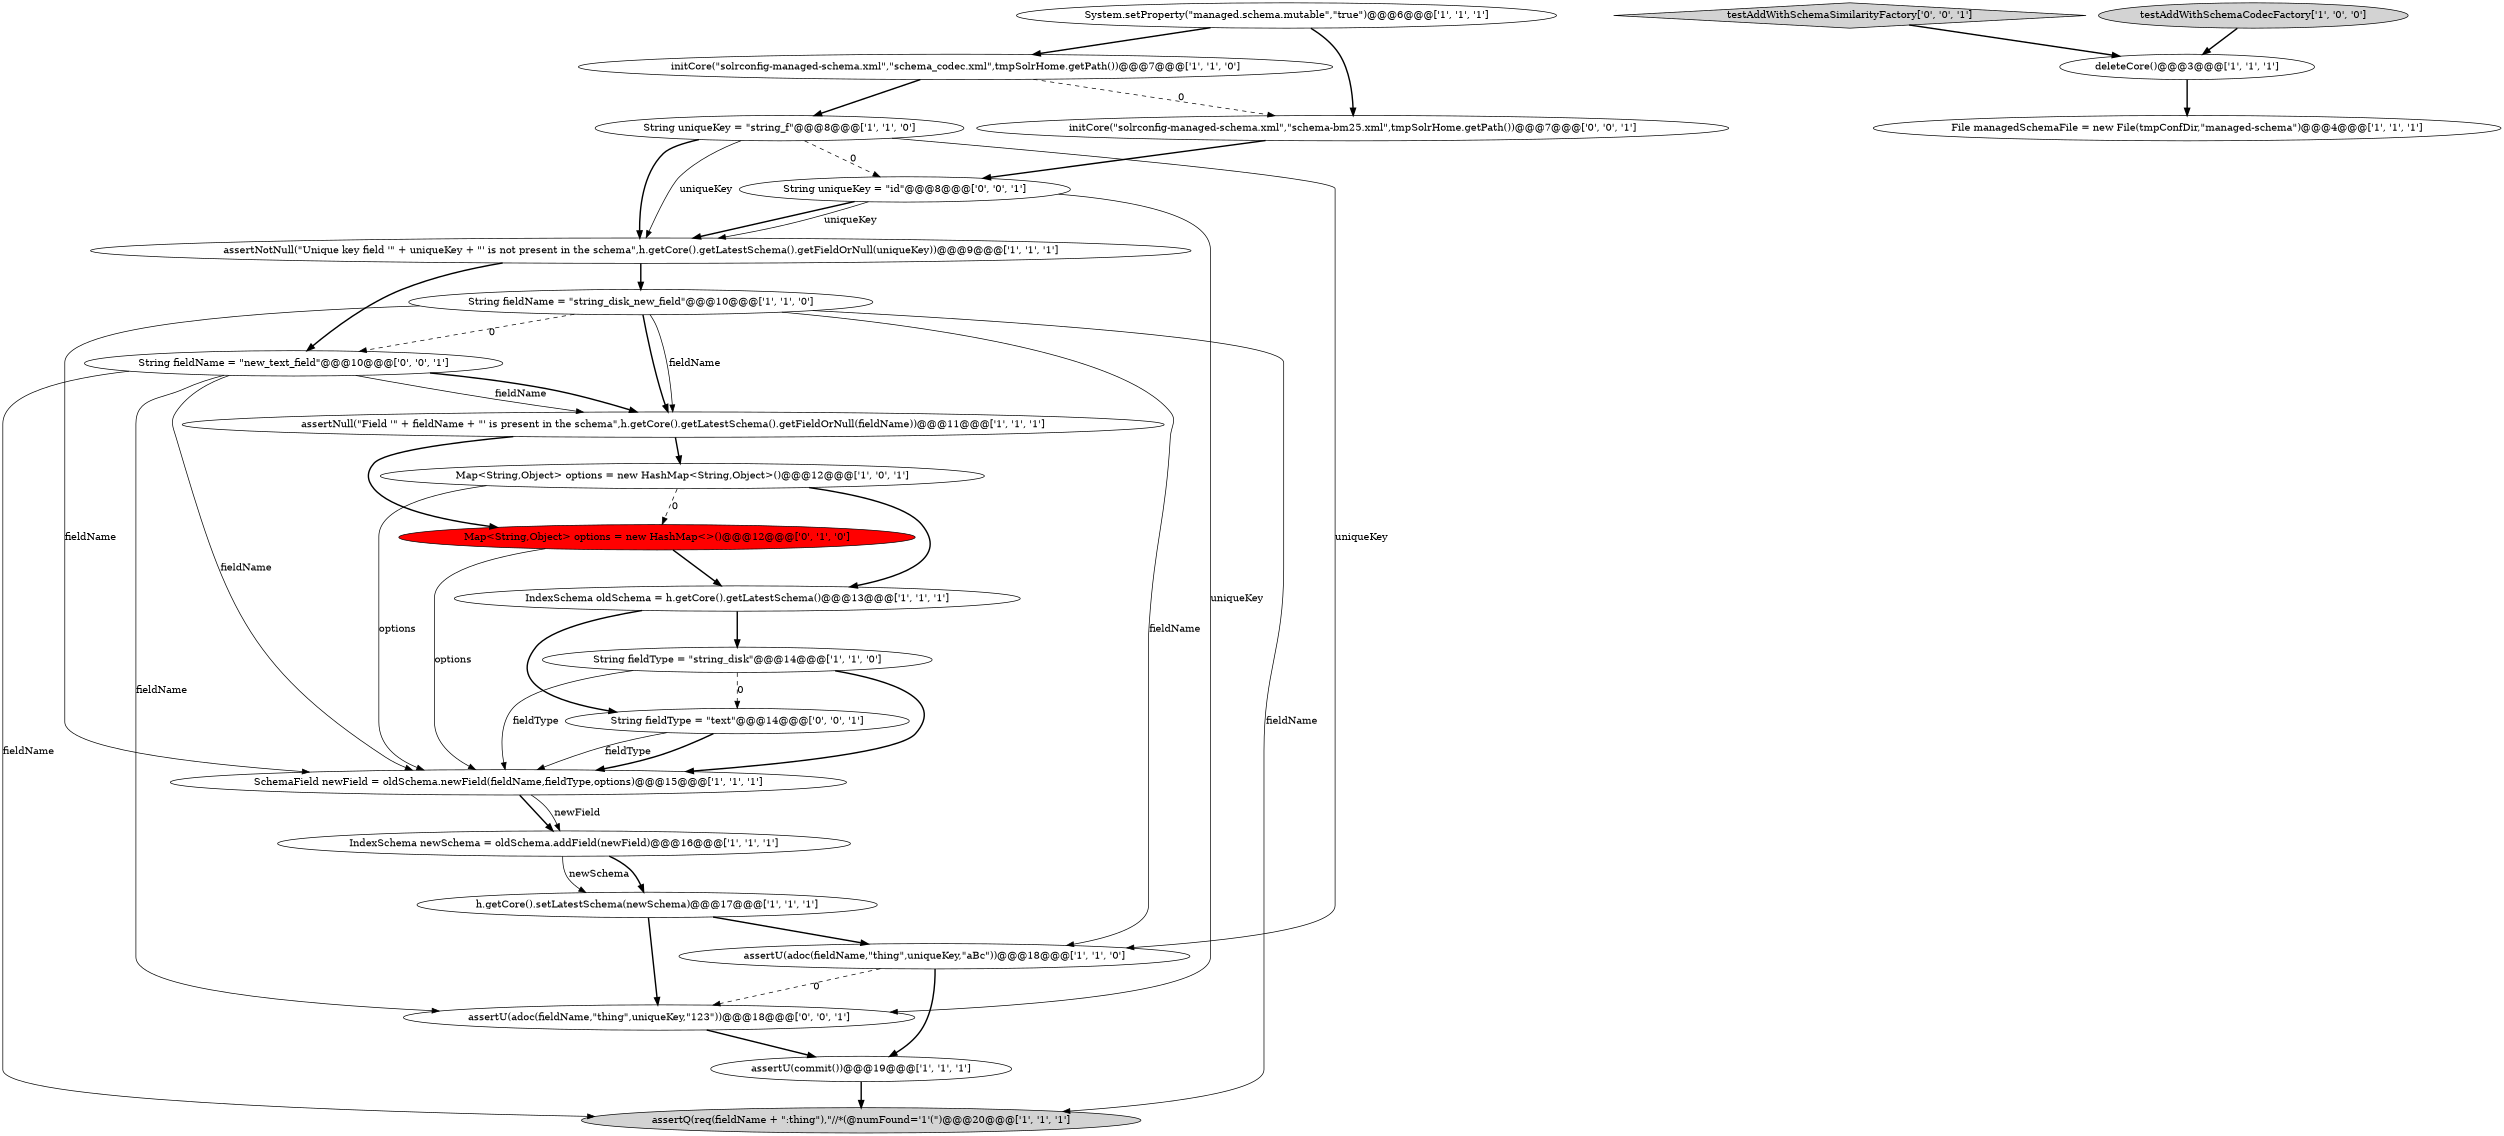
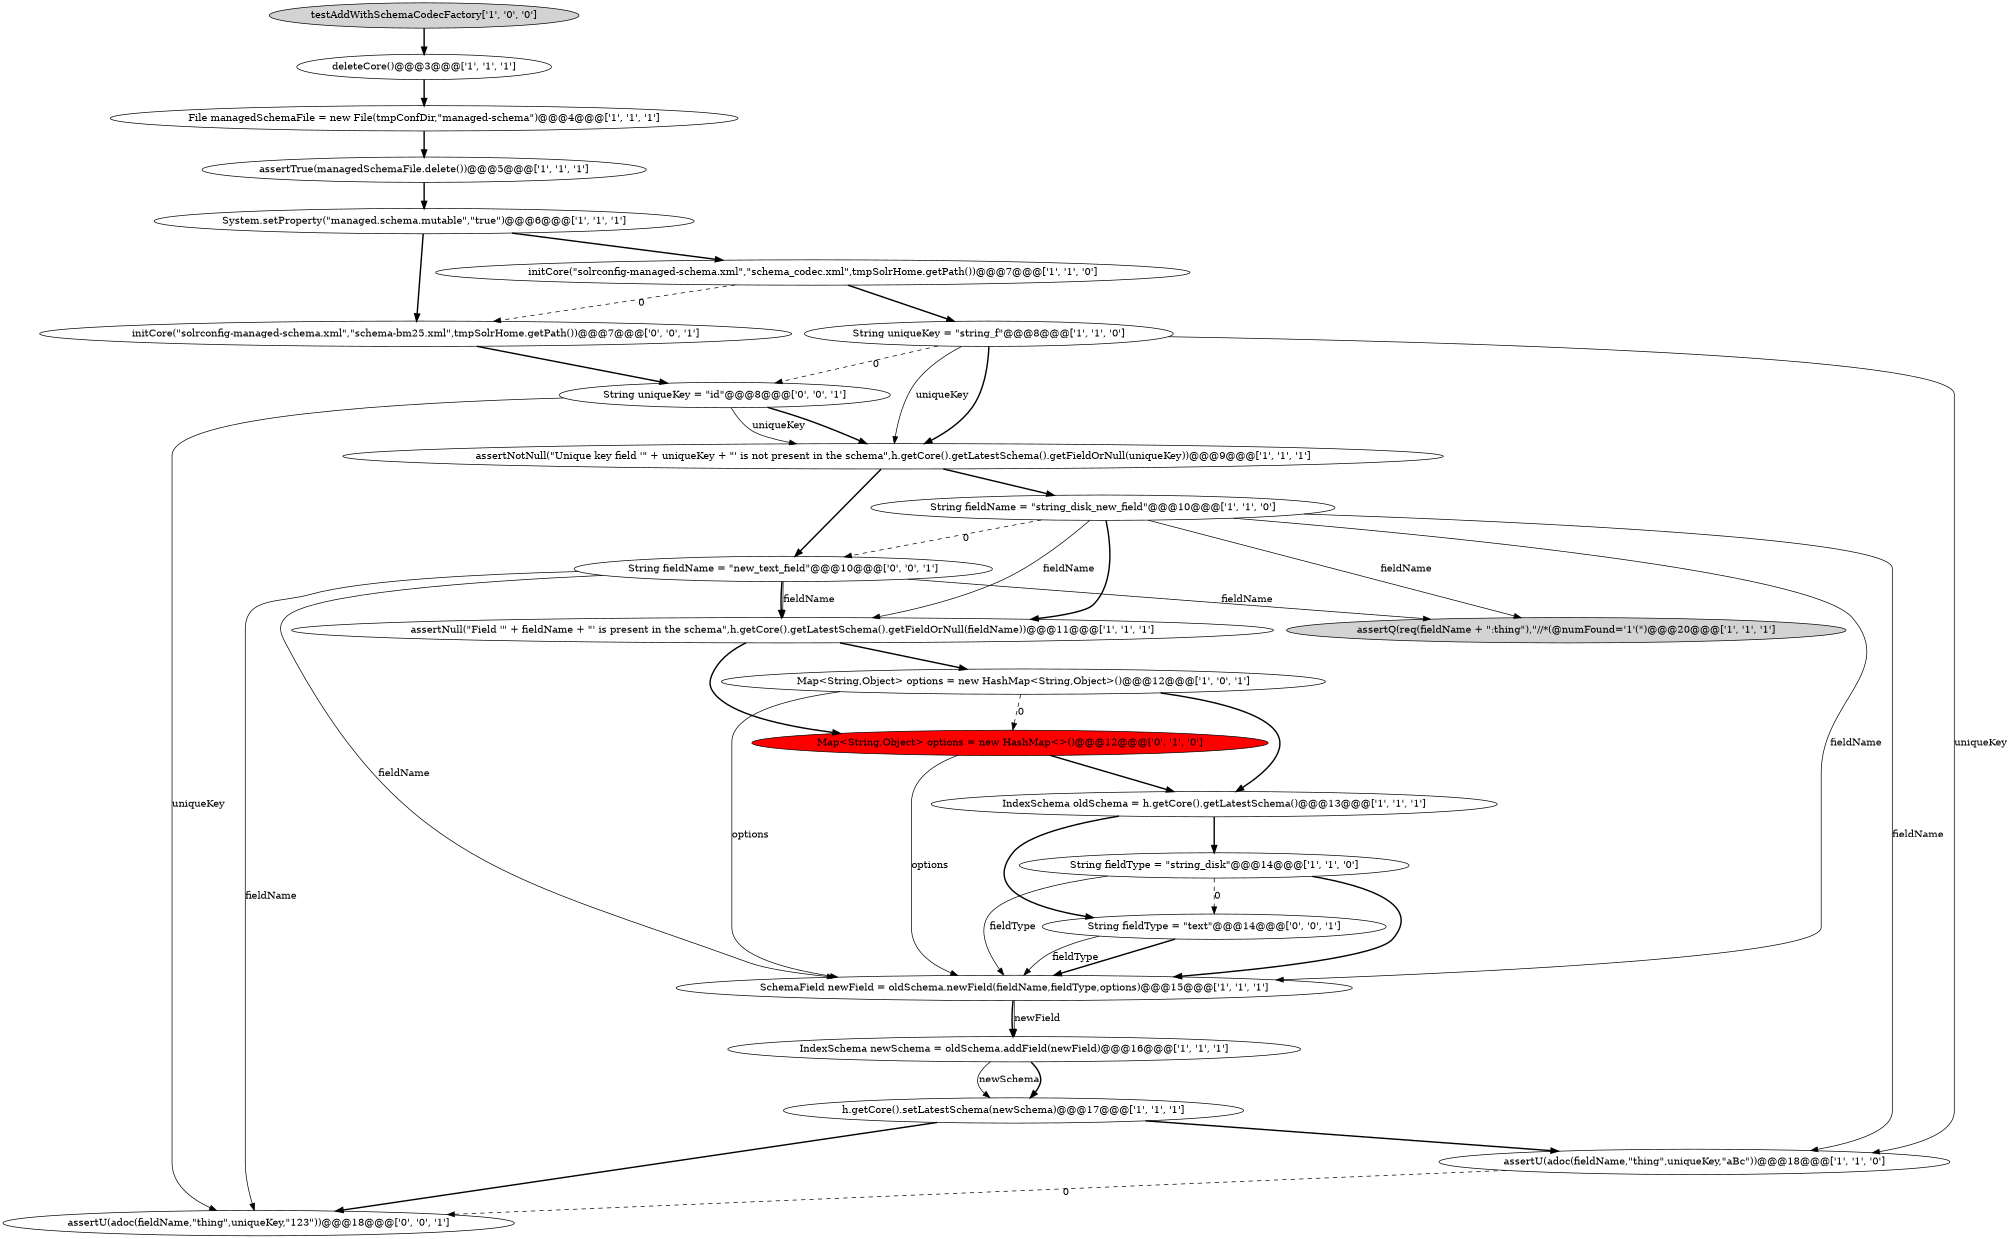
(1850, 15) -> none
none -> (424, 170)
(861, 1069) -> none
